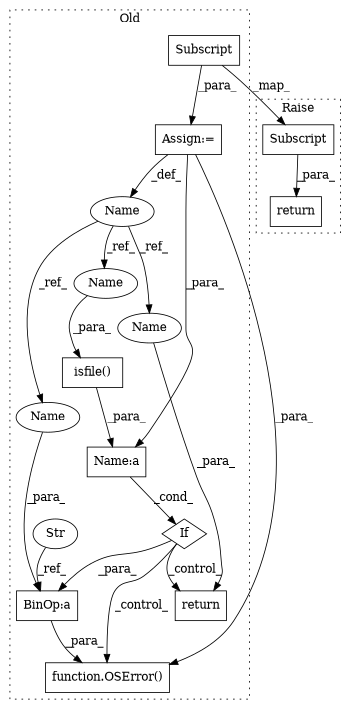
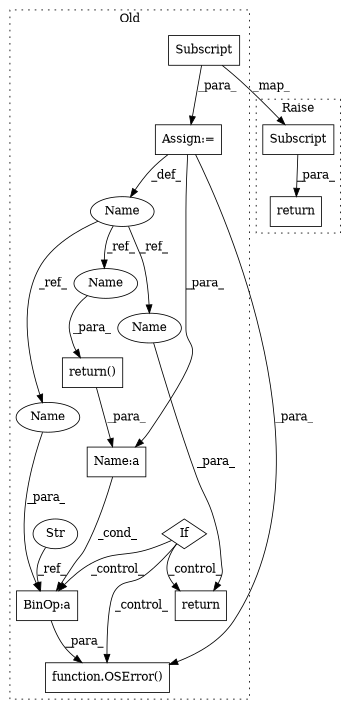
(93, 373) -> (93, 373)
(150, 497) -> (93, 533)
(117, 570) -> (117, 570)
